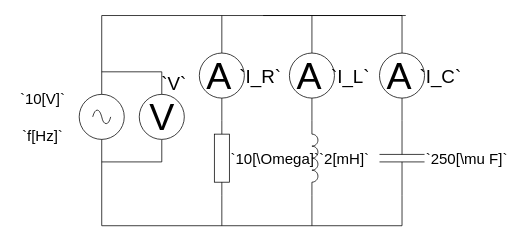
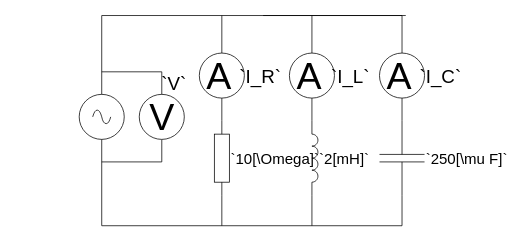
(45, 117) -> none
